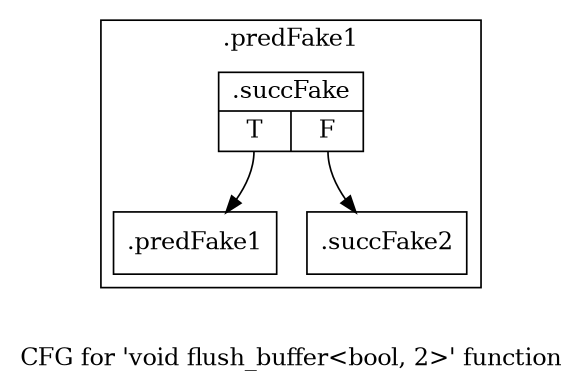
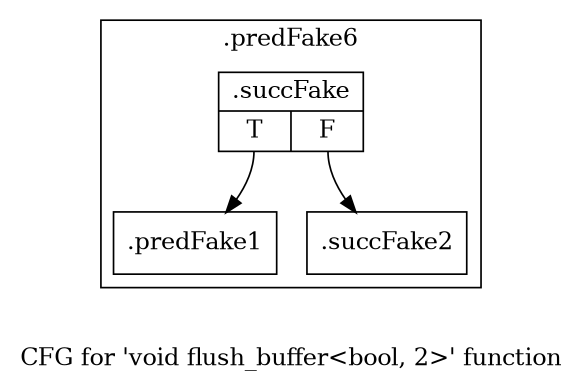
(291, 40) -> (291, 40)
